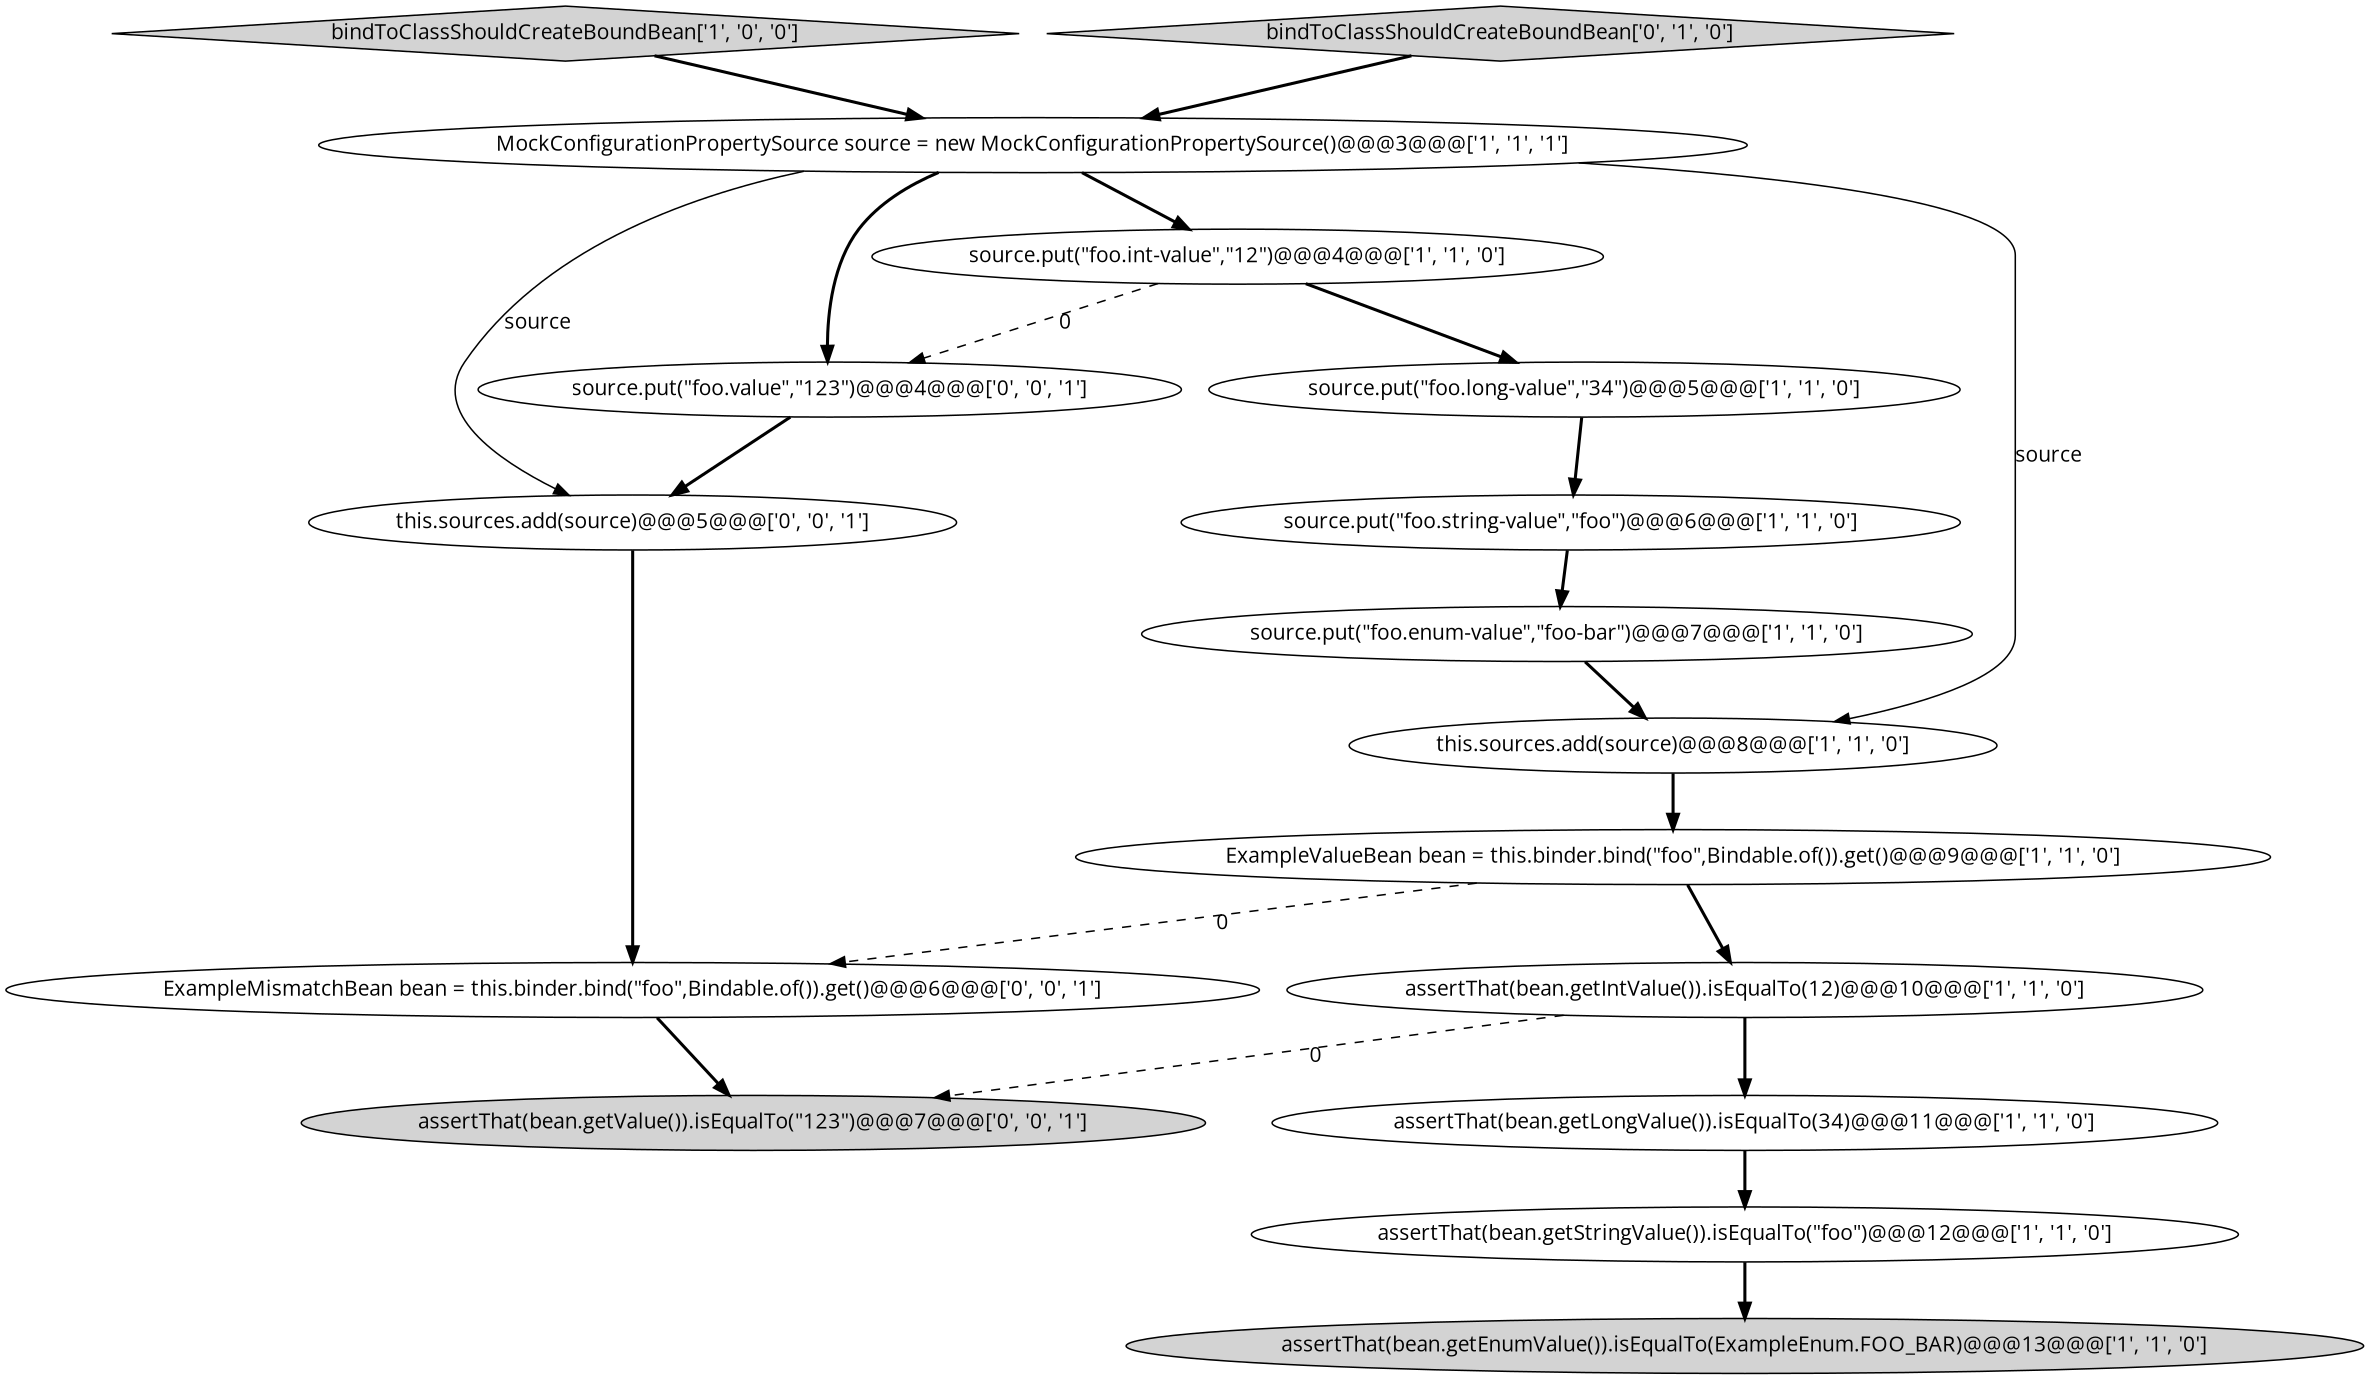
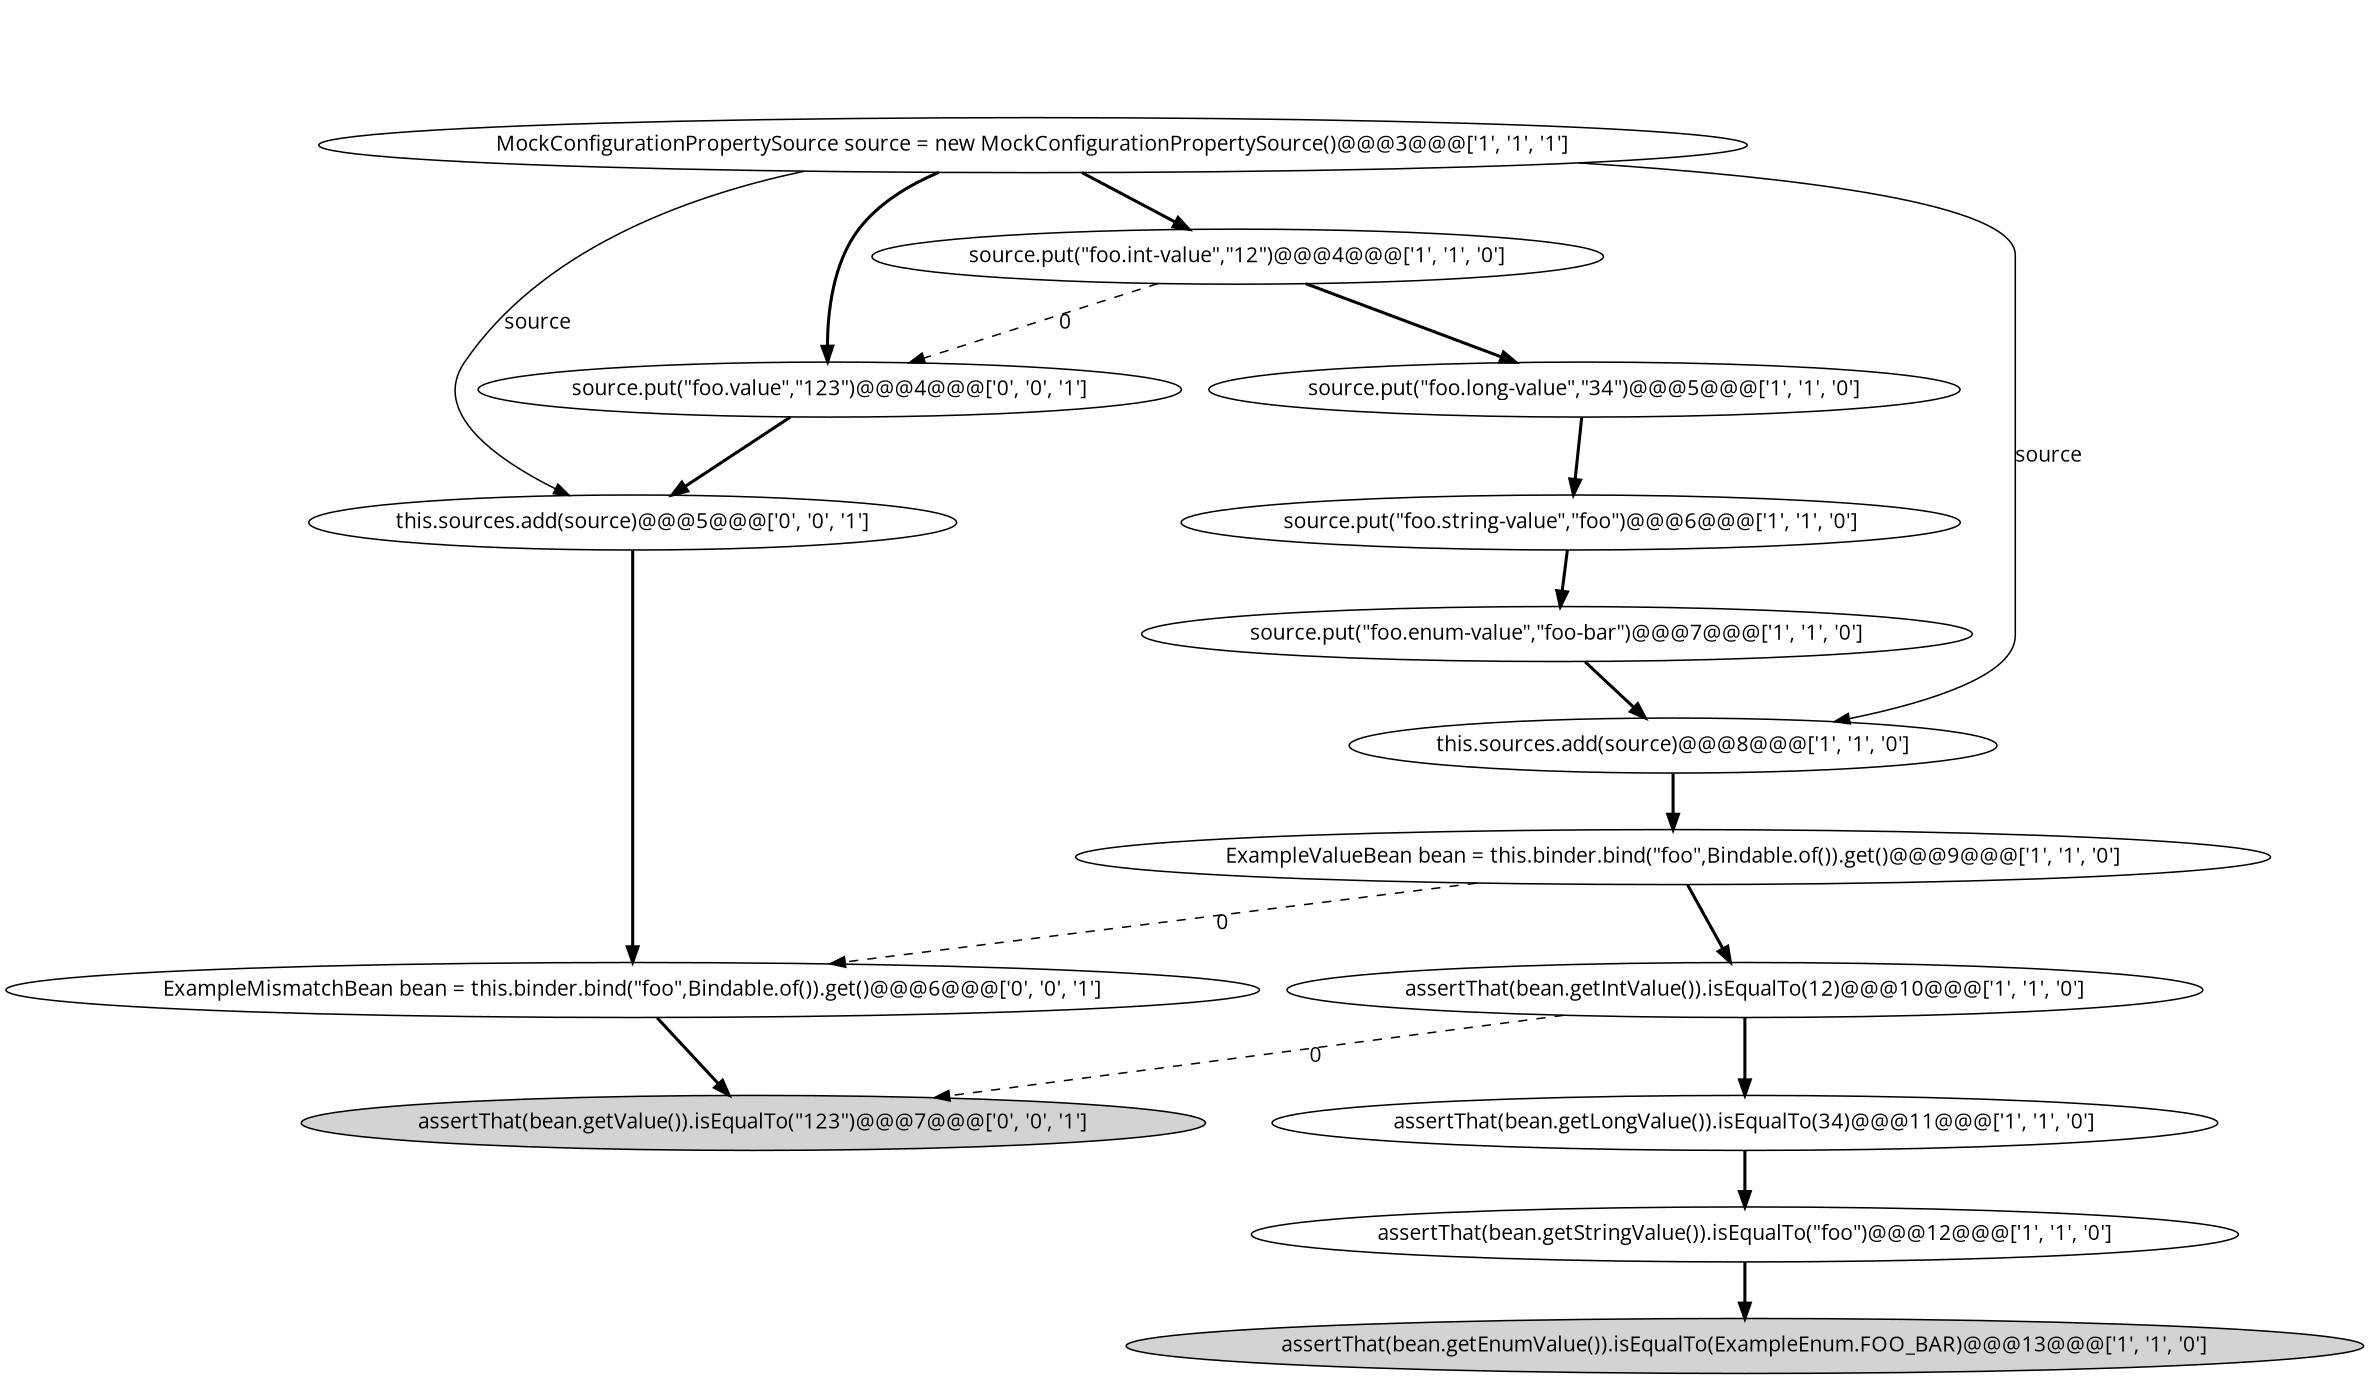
(565, 34) -> none
(1500, 34) -> none
